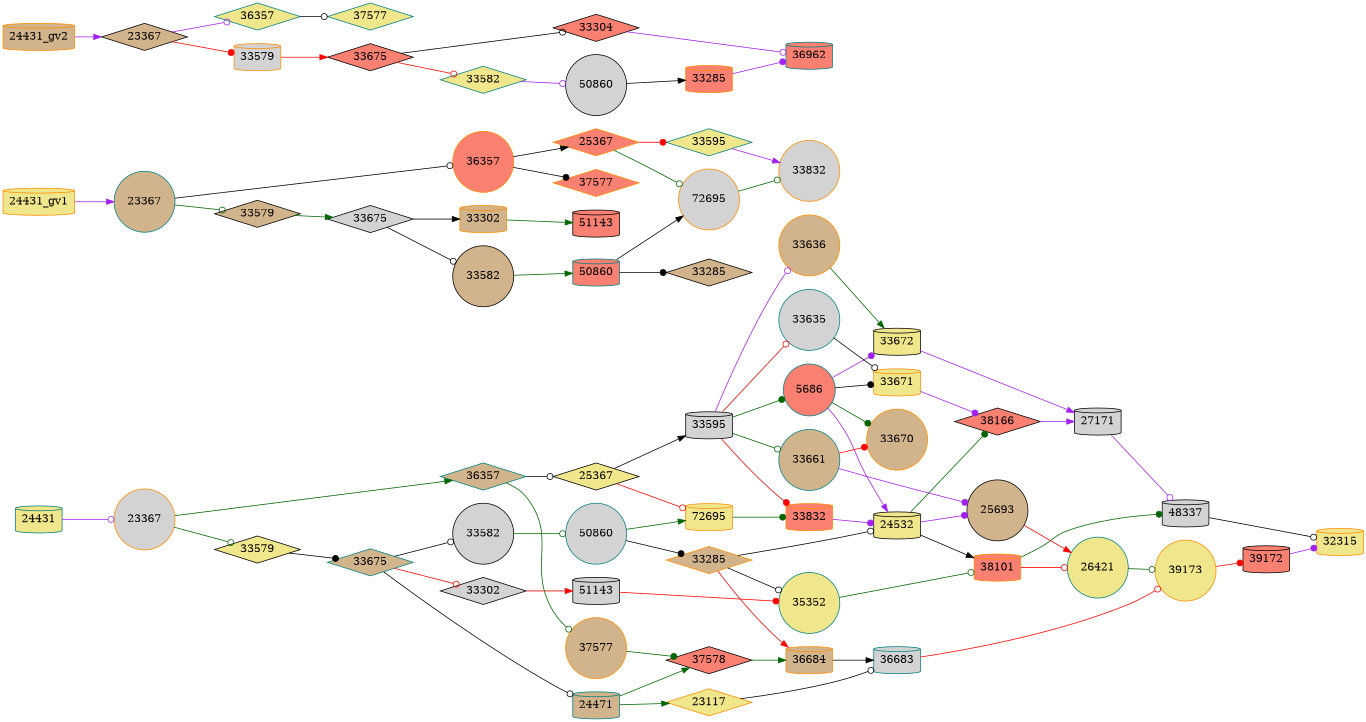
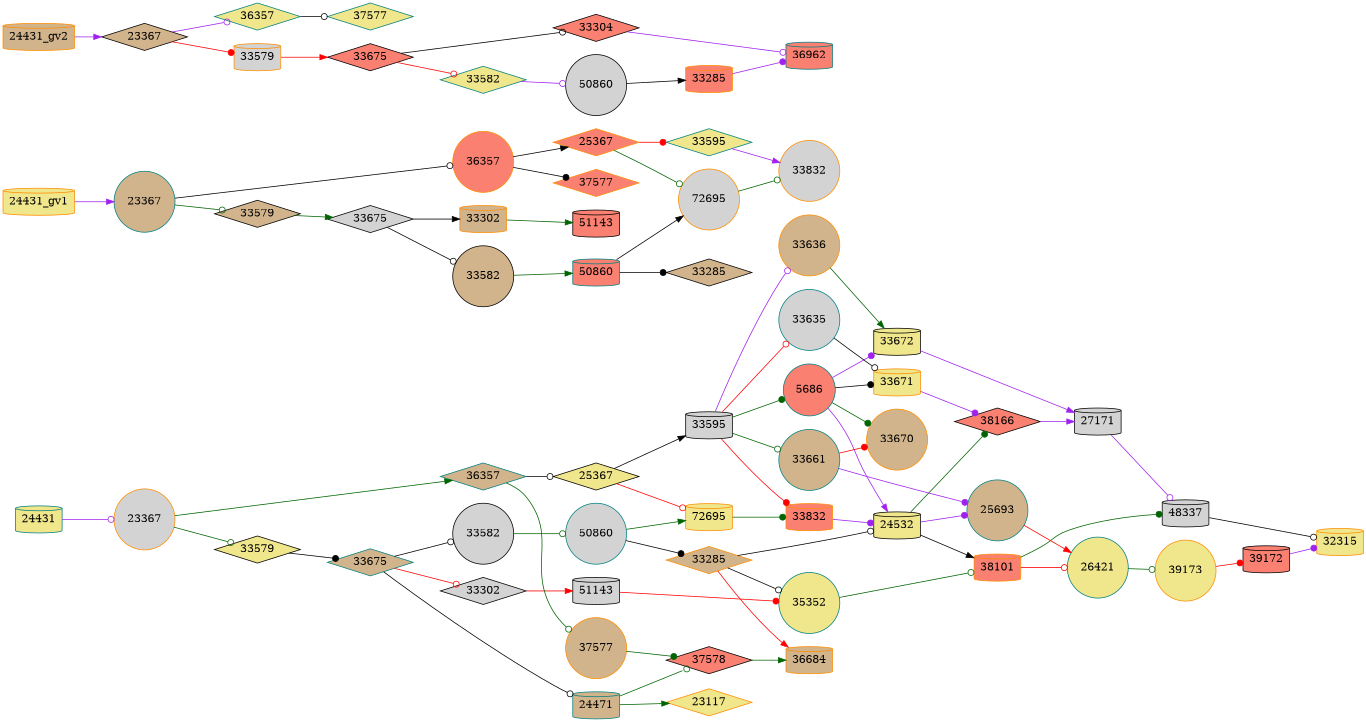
(997, 510) -> (997, 510)
(897, 660) -> none
(651, 683) -> (651, 683)
